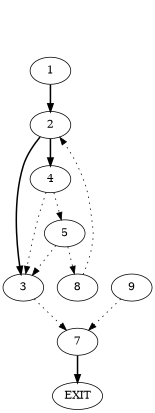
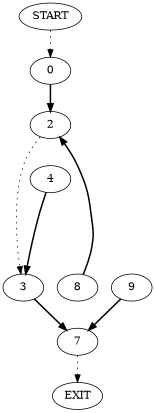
none -> (50, 17)
(50, 71) -> (50, 71)
(50, 148) -> none
(17, 199) -> (17, 199)
(90, 207) -> (90, 207)
(35, 229) -> (35, 229)
(65, 233) -> none
(48, 312) -> (48, 312)
(107, 312) -> (107, 312)
(78, 365) -> (78, 365)
